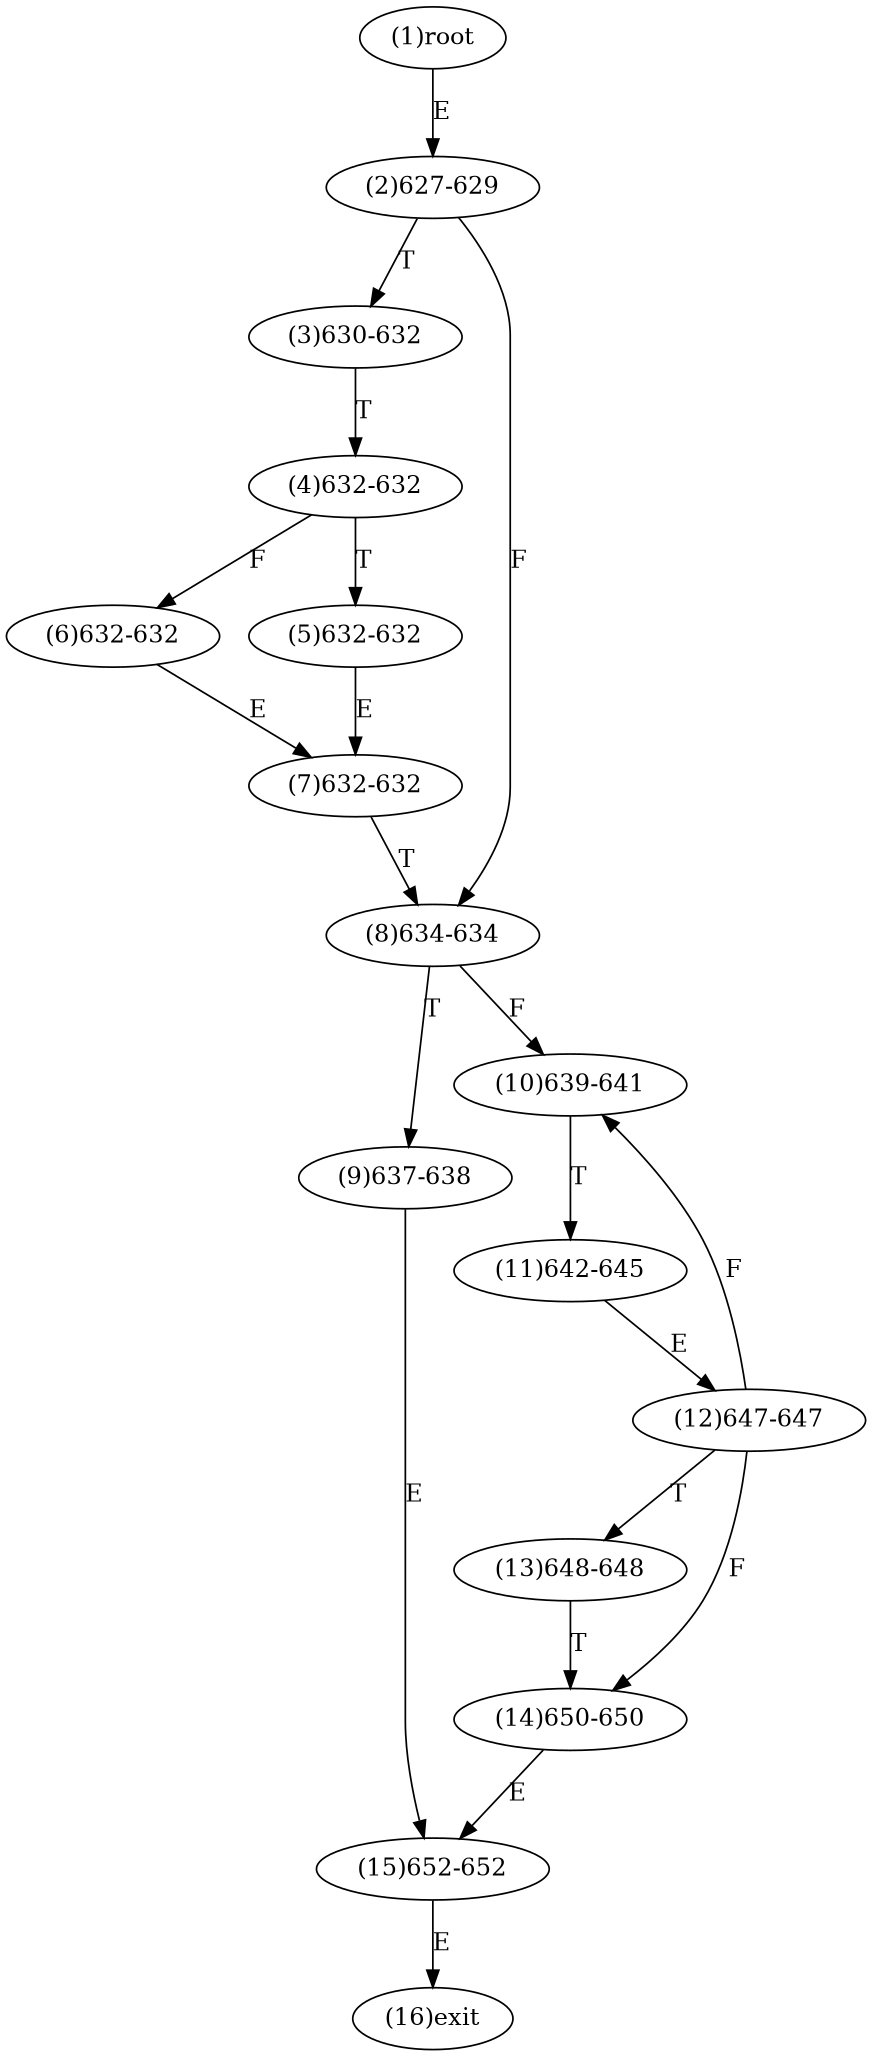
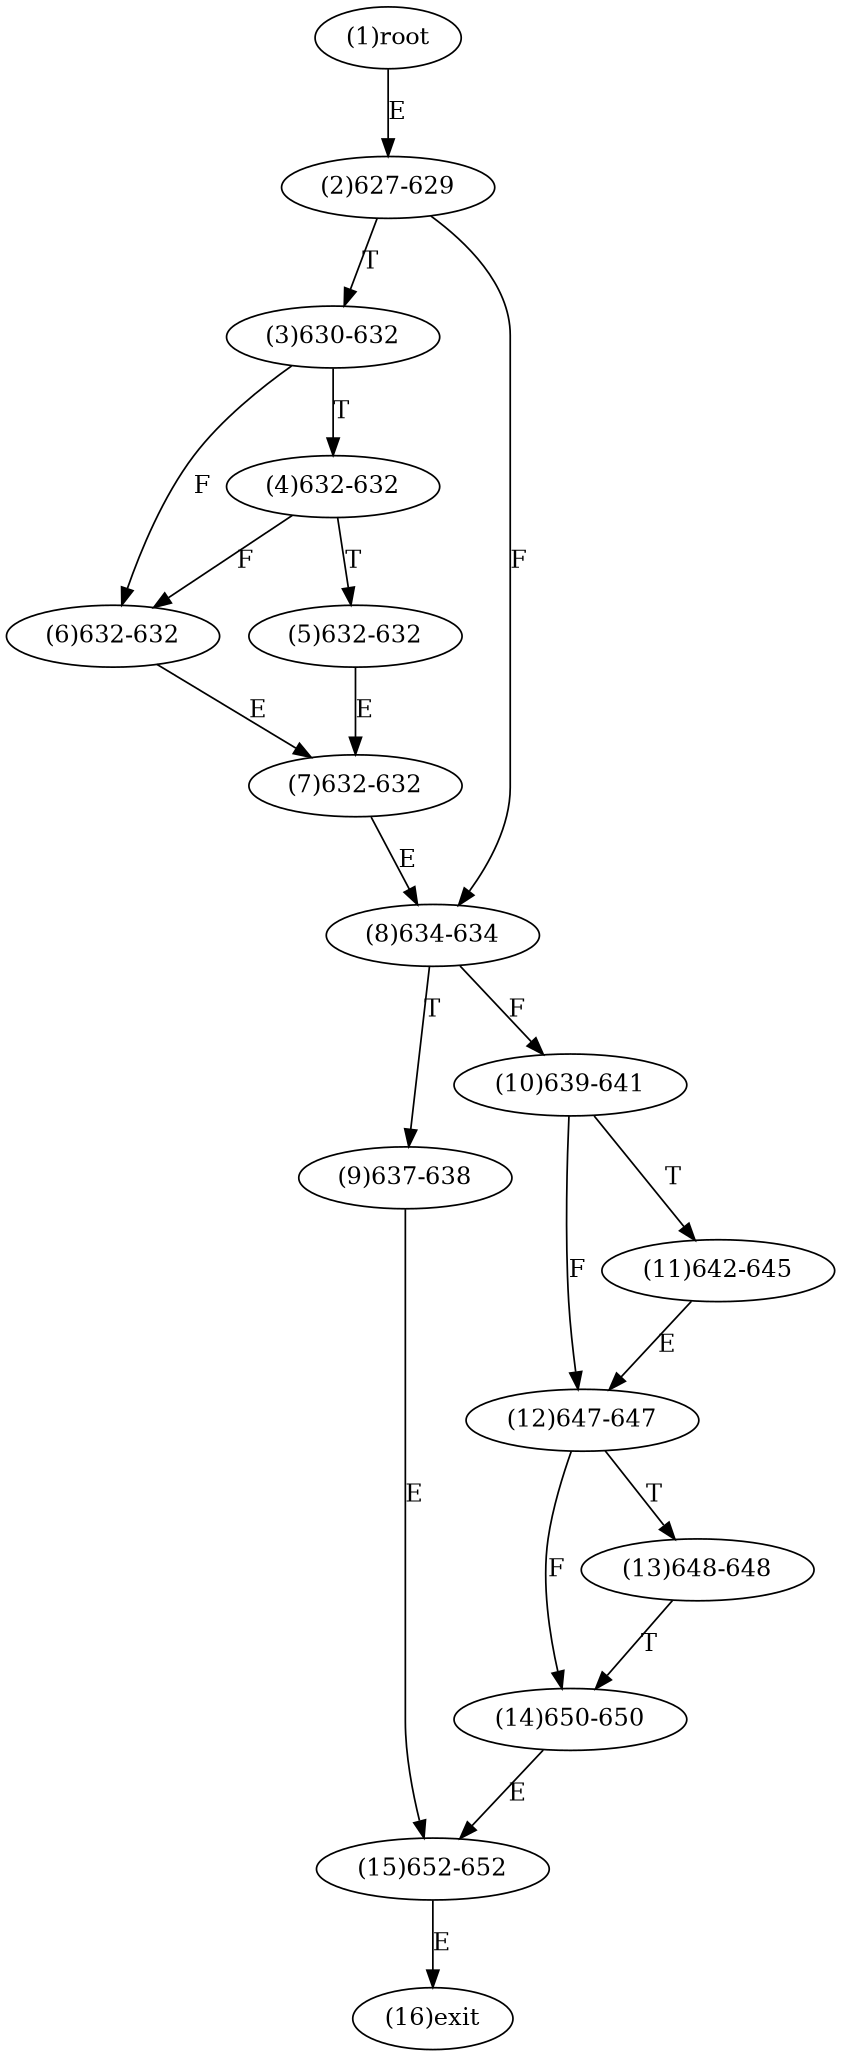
none -> (189, 462)
(407, 861) -> (408, 861)
(706, 1246) -> (567, 1244)
